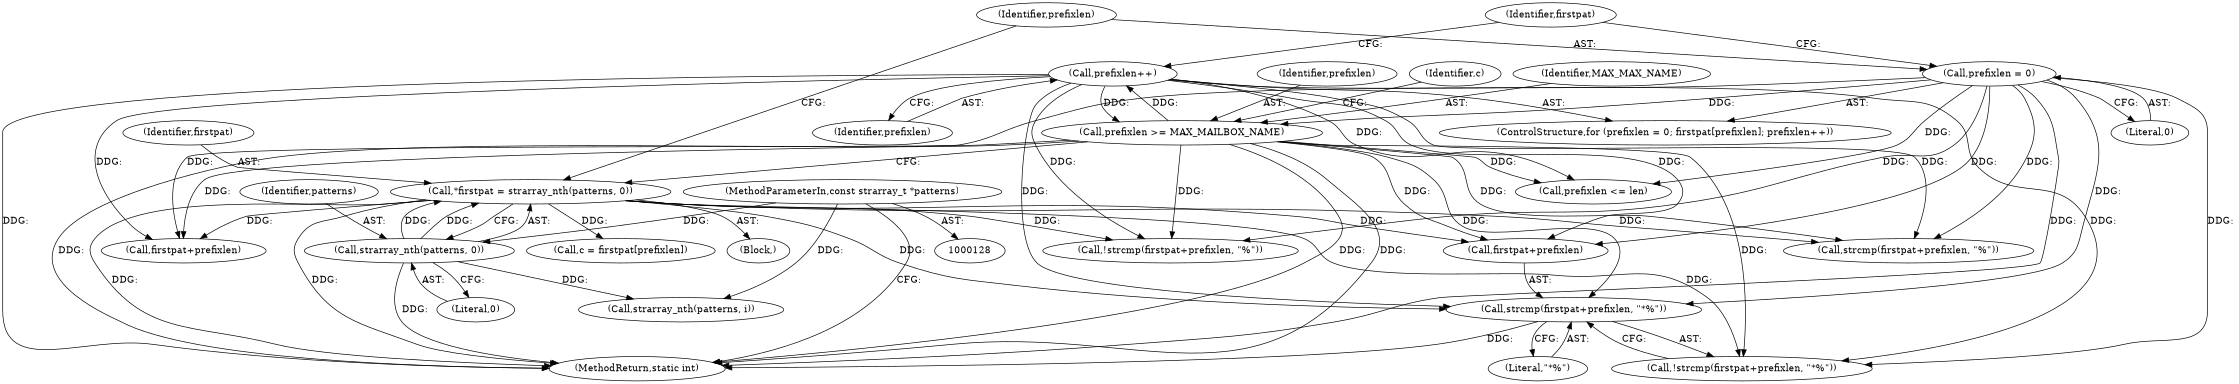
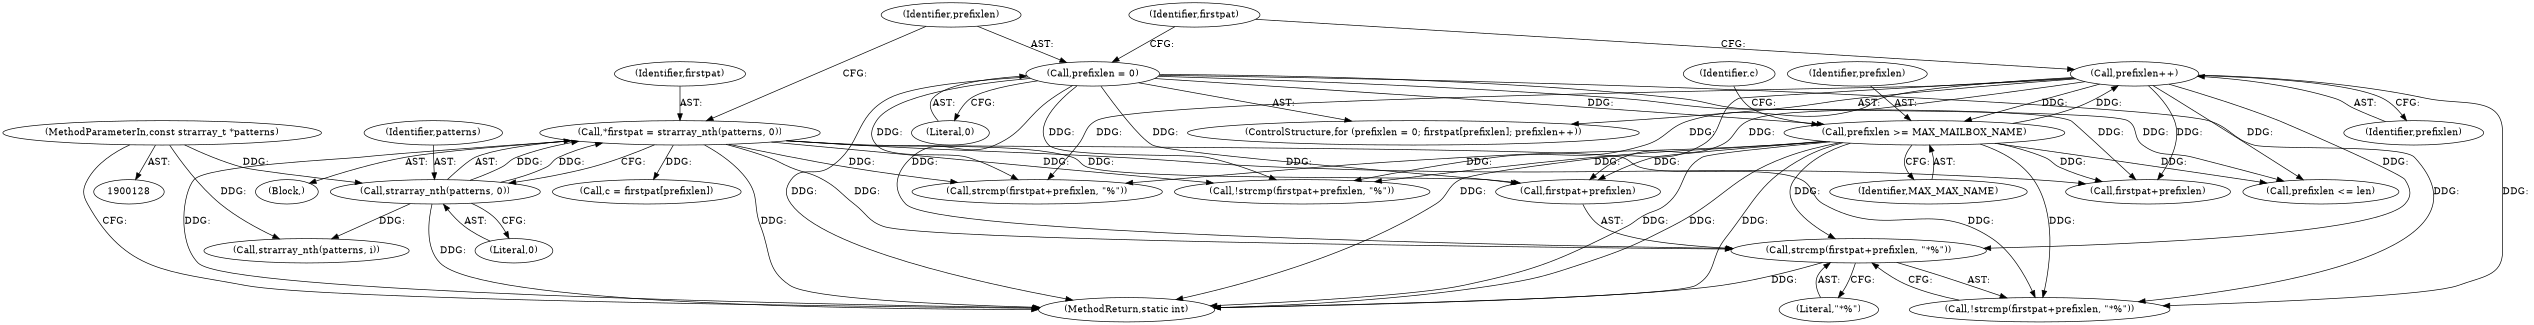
(860, 162) -> (1905, 159)
(970, 251) -> (129, 192)
